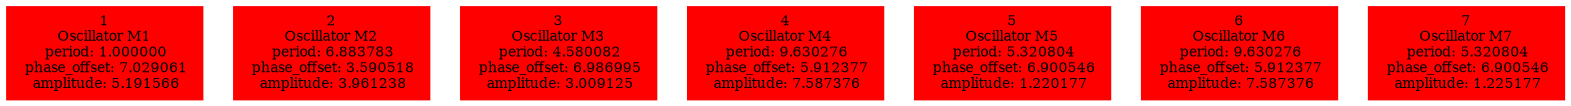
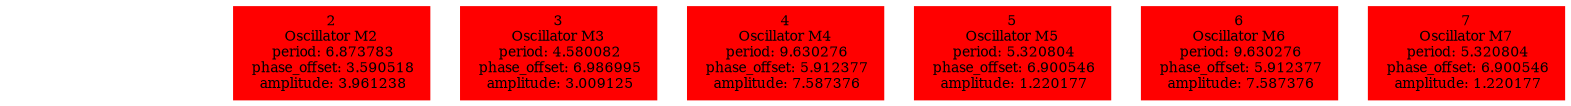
(332, 52) -> (332, 52)
(105, 53) -> none
(1466, 84) -> (1466, 84)
